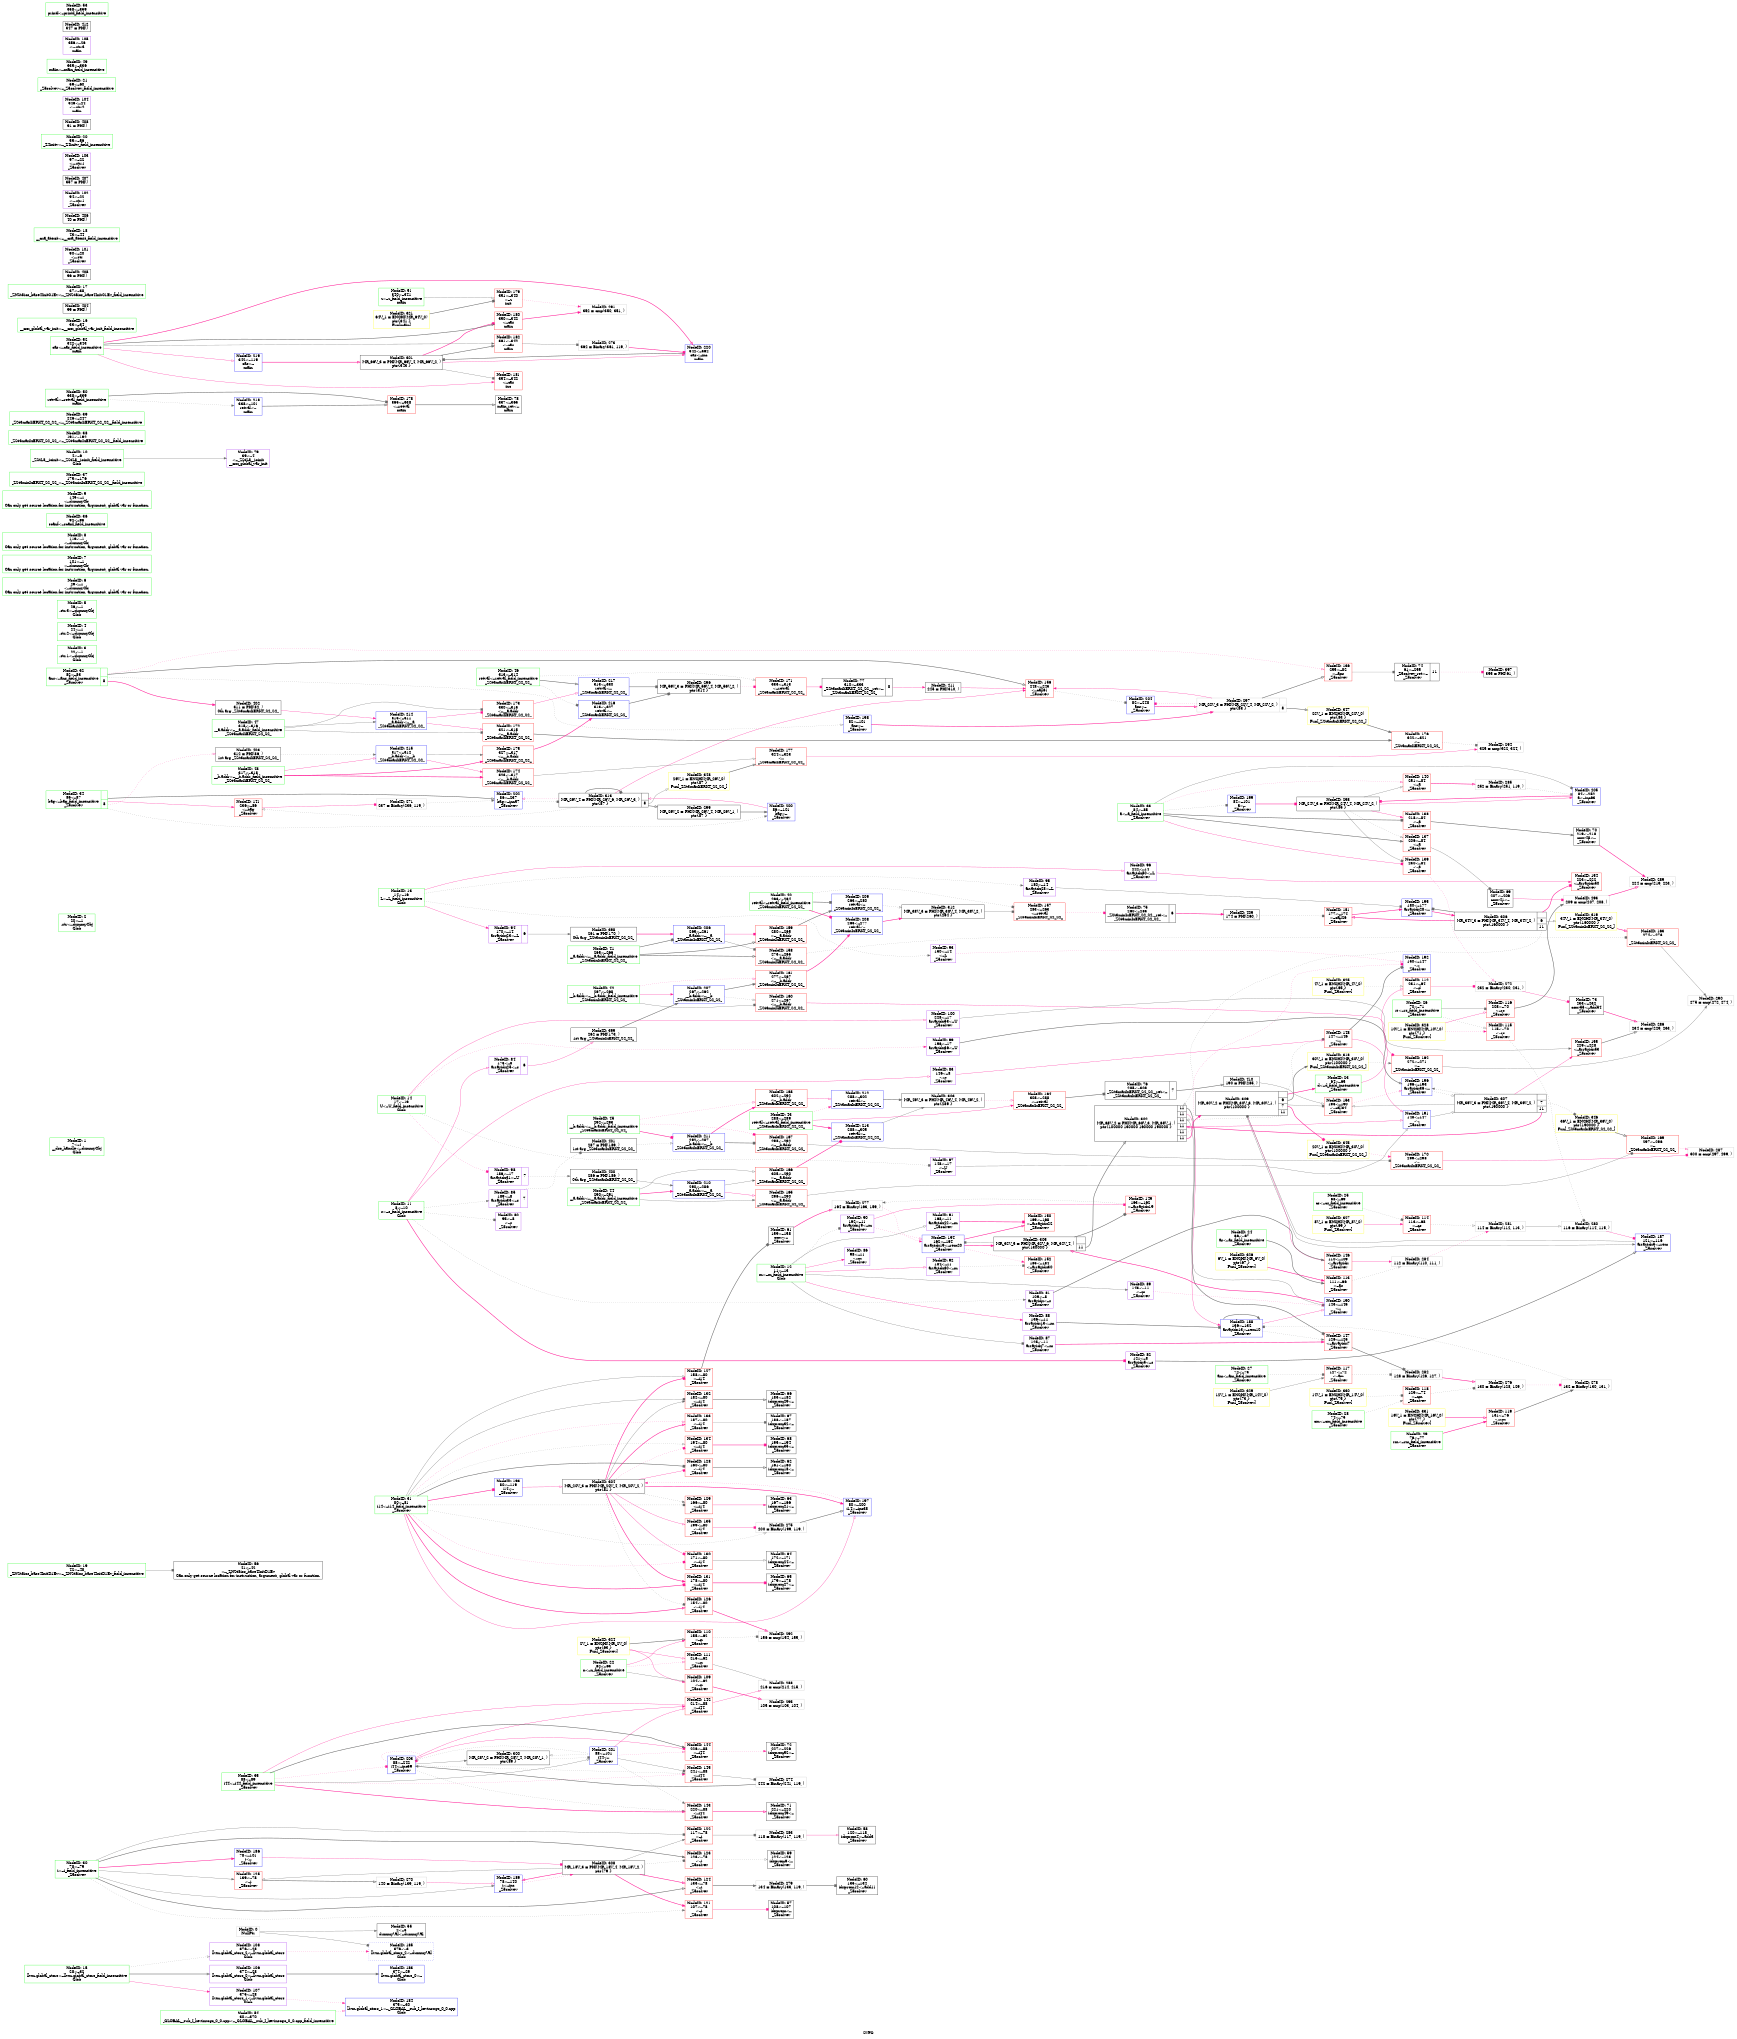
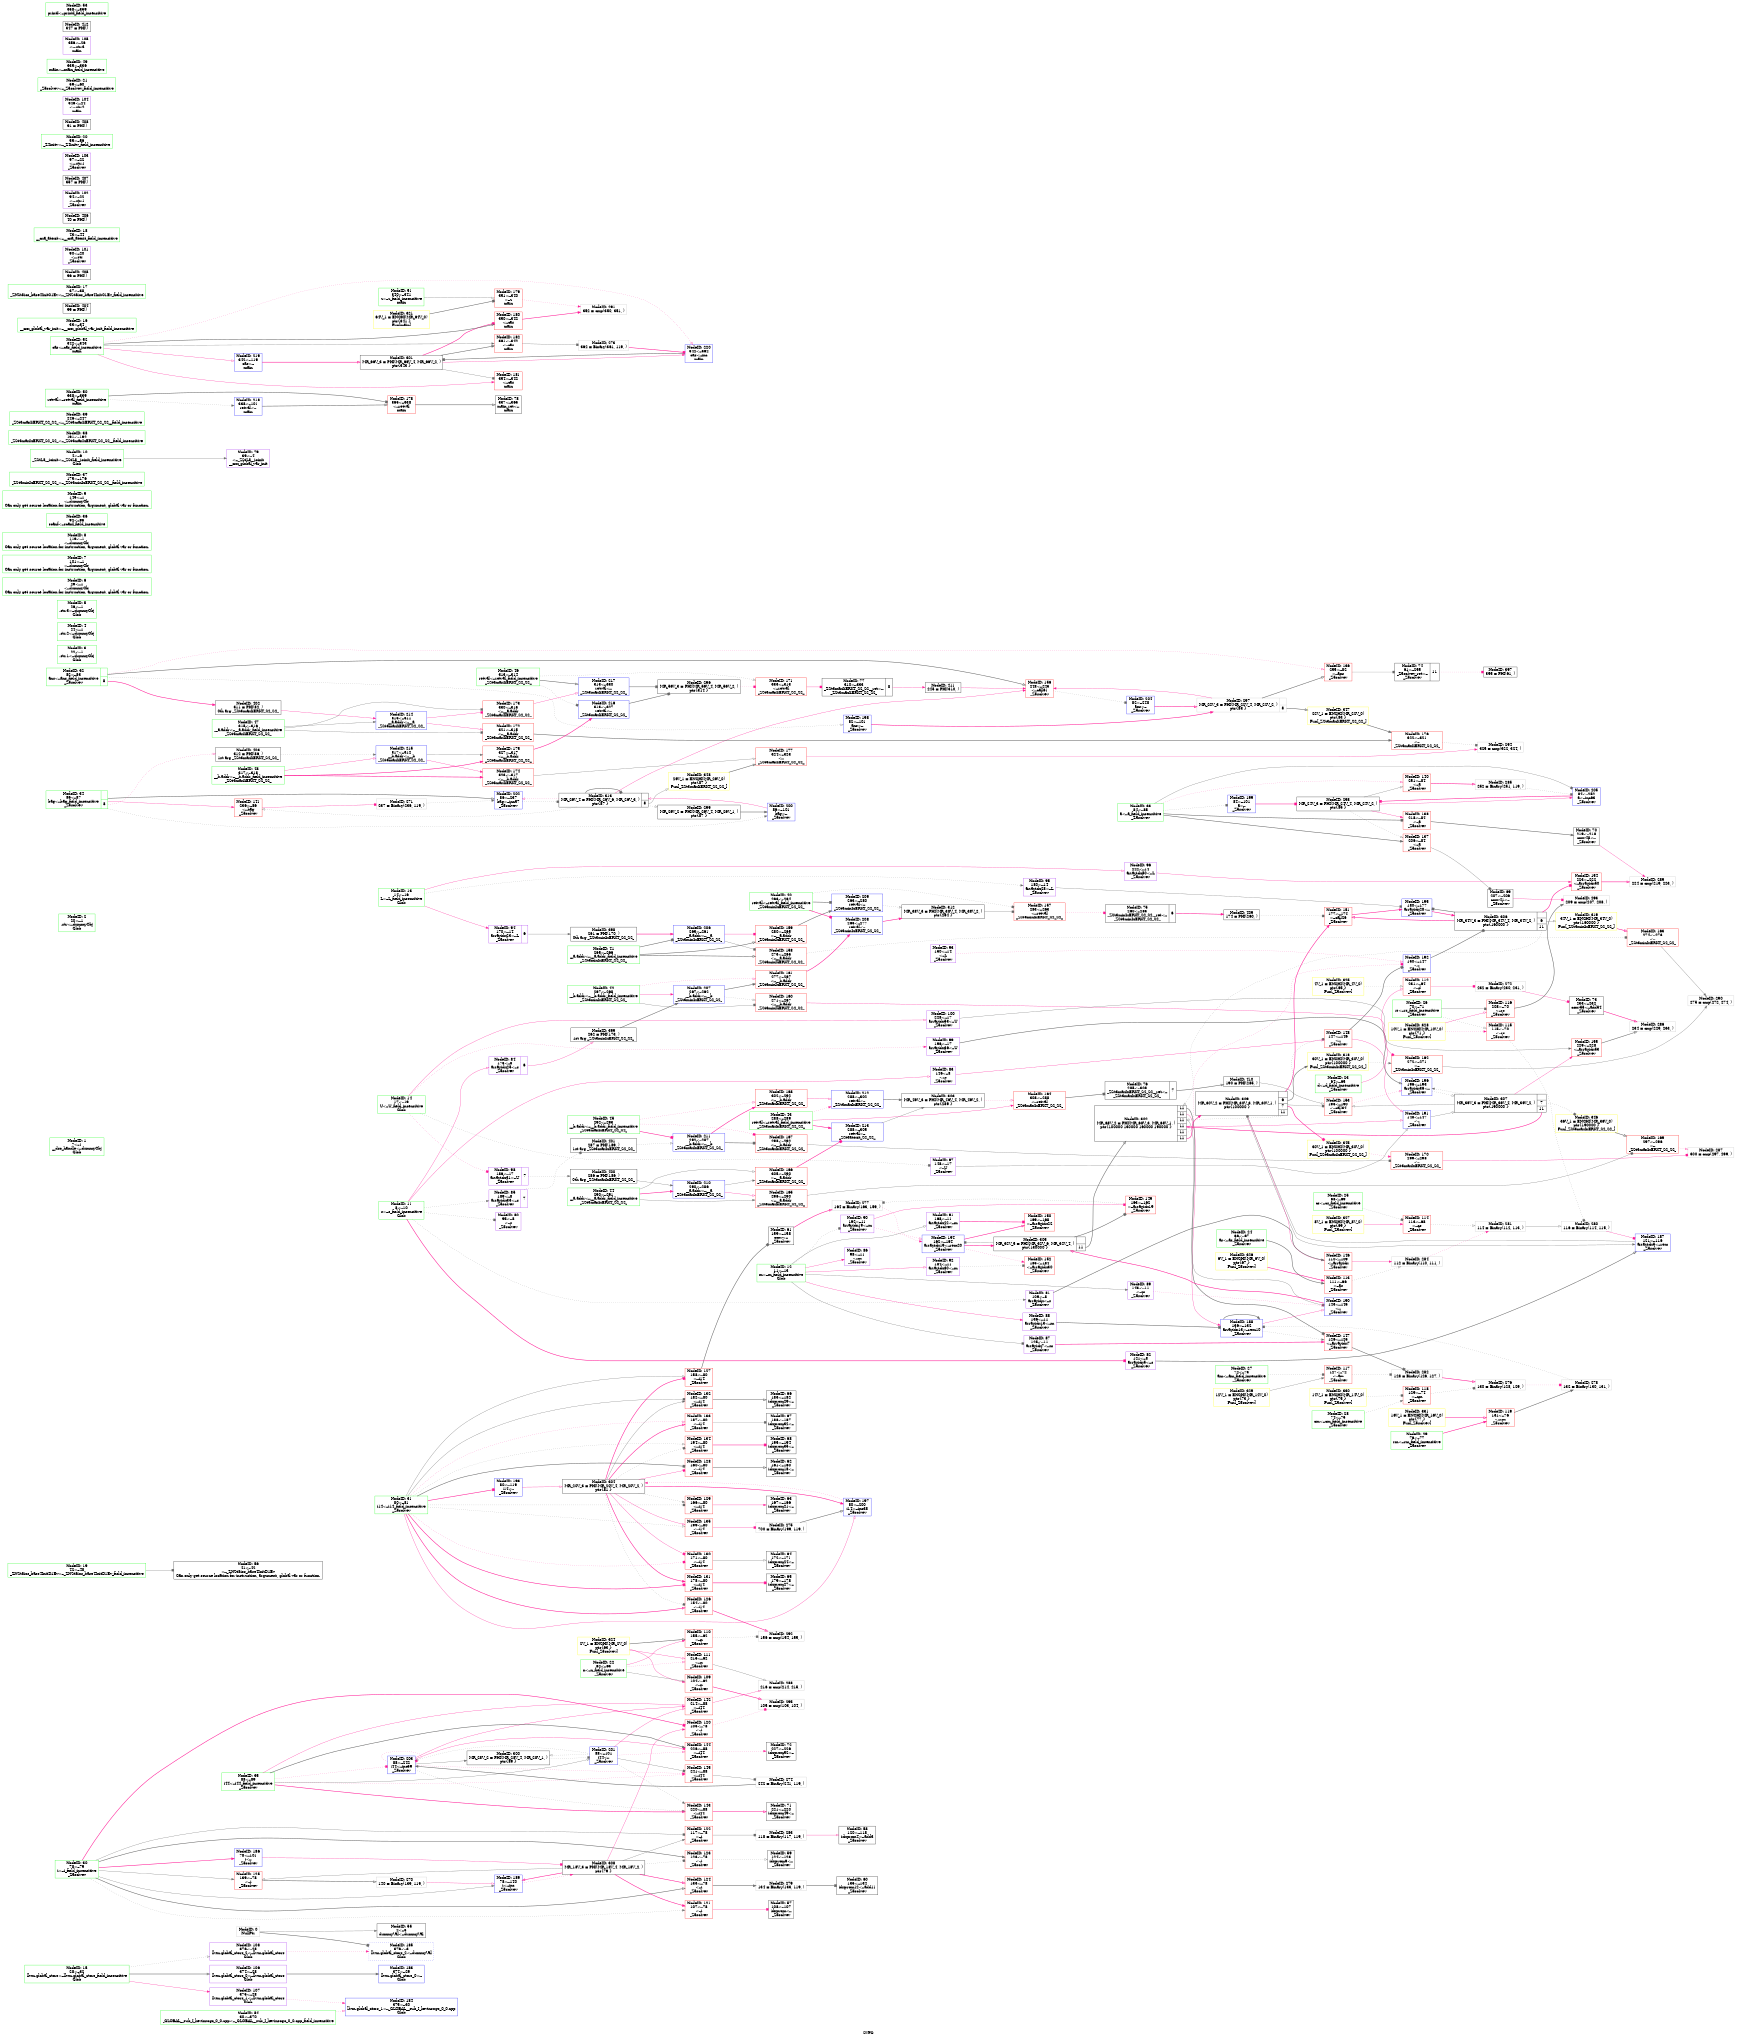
(403, 281) -> (403, 281)
(508, 304) -> (508, 304)
(508, 387) -> (508, 387)
(1177, 703) -> none
(652, 806) -> (652, 806)
(1621, 860) -> (1621, 860)
(1417, 866) -> none
(1622, 892) -> (1614, 882)
(682, 918) -> none
none -> (1457, 945)
(1300, 1092) -> (1294, 1005)
(857, 1138) -> (857, 1138)
(1338, 1147) -> (1338, 1147)
(1005, 1199) -> (1005, 1199)
(647, 1461) -> (647, 1461)
(781, 1529) -> (781, 1529)
(595, 1539) -> (555, 1517)
none -> (699, 1729)
(549, 1770) -> (549, 1770)
(313, 1938) -> (313, 1938)
